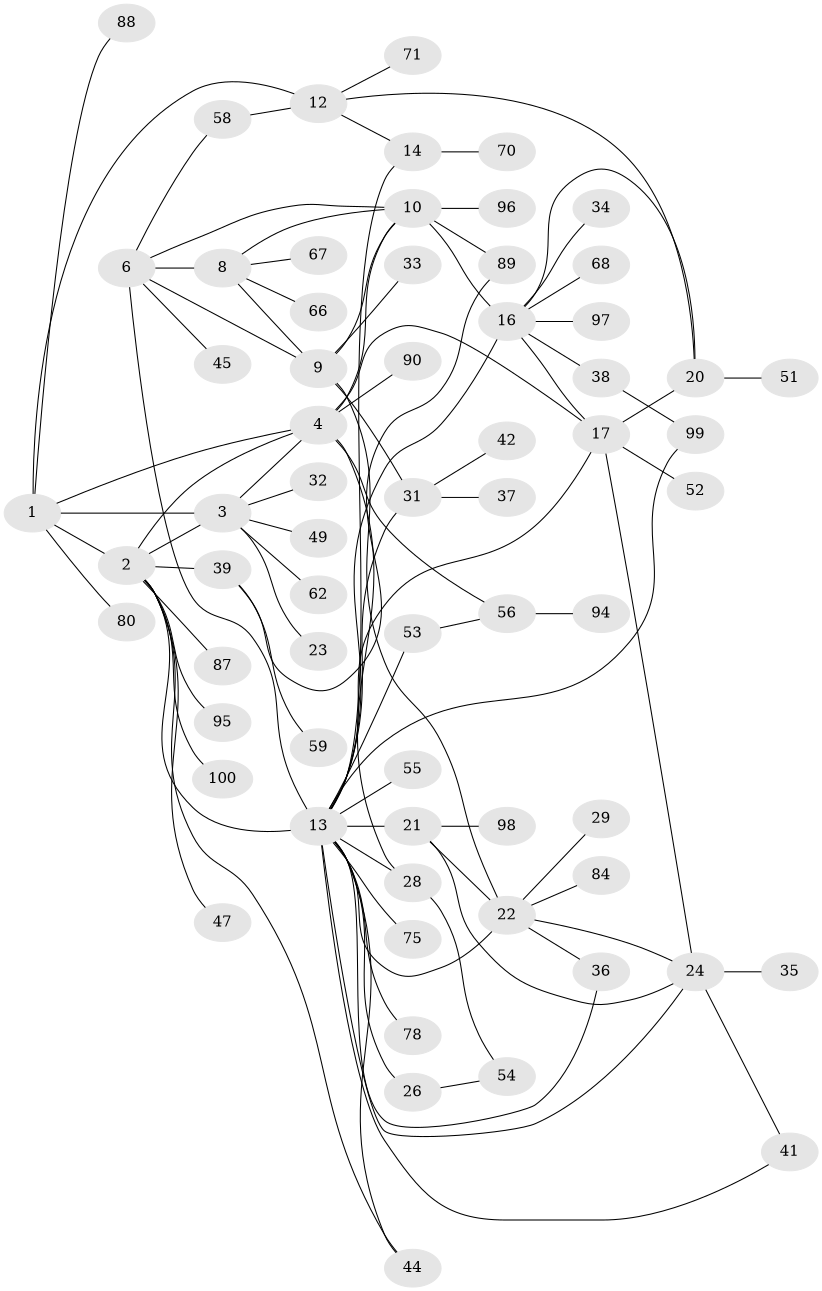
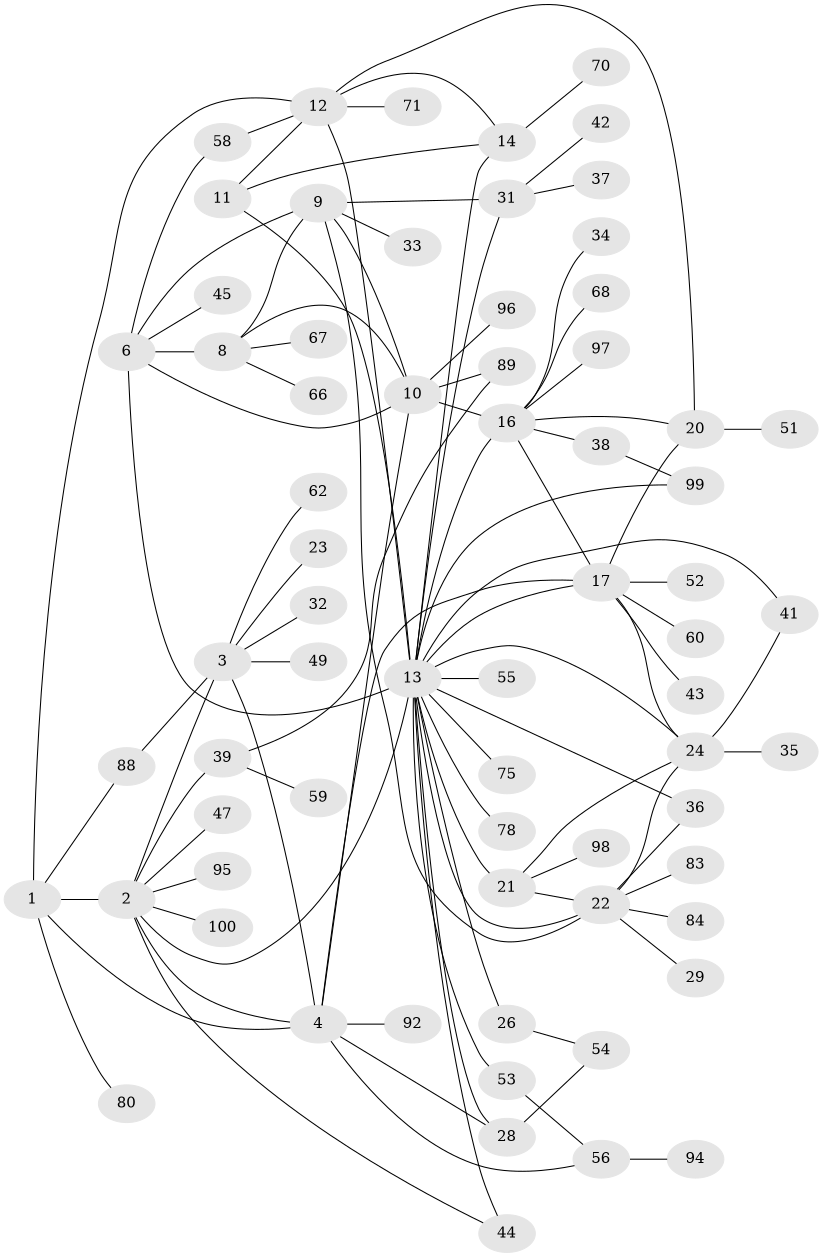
none -> (223, 199)
(413, 361) -> (413, 1024)
none -> (376, 377)
(128, 513) -> (175, 714)
none -> (696, 639)
(223, 666) -> none
none -> (696, 695)
none -> (696, 865)
